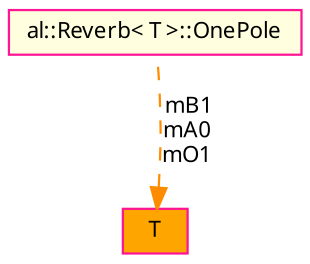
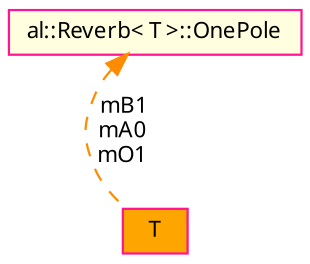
(160, 120) -> (87, 143)
